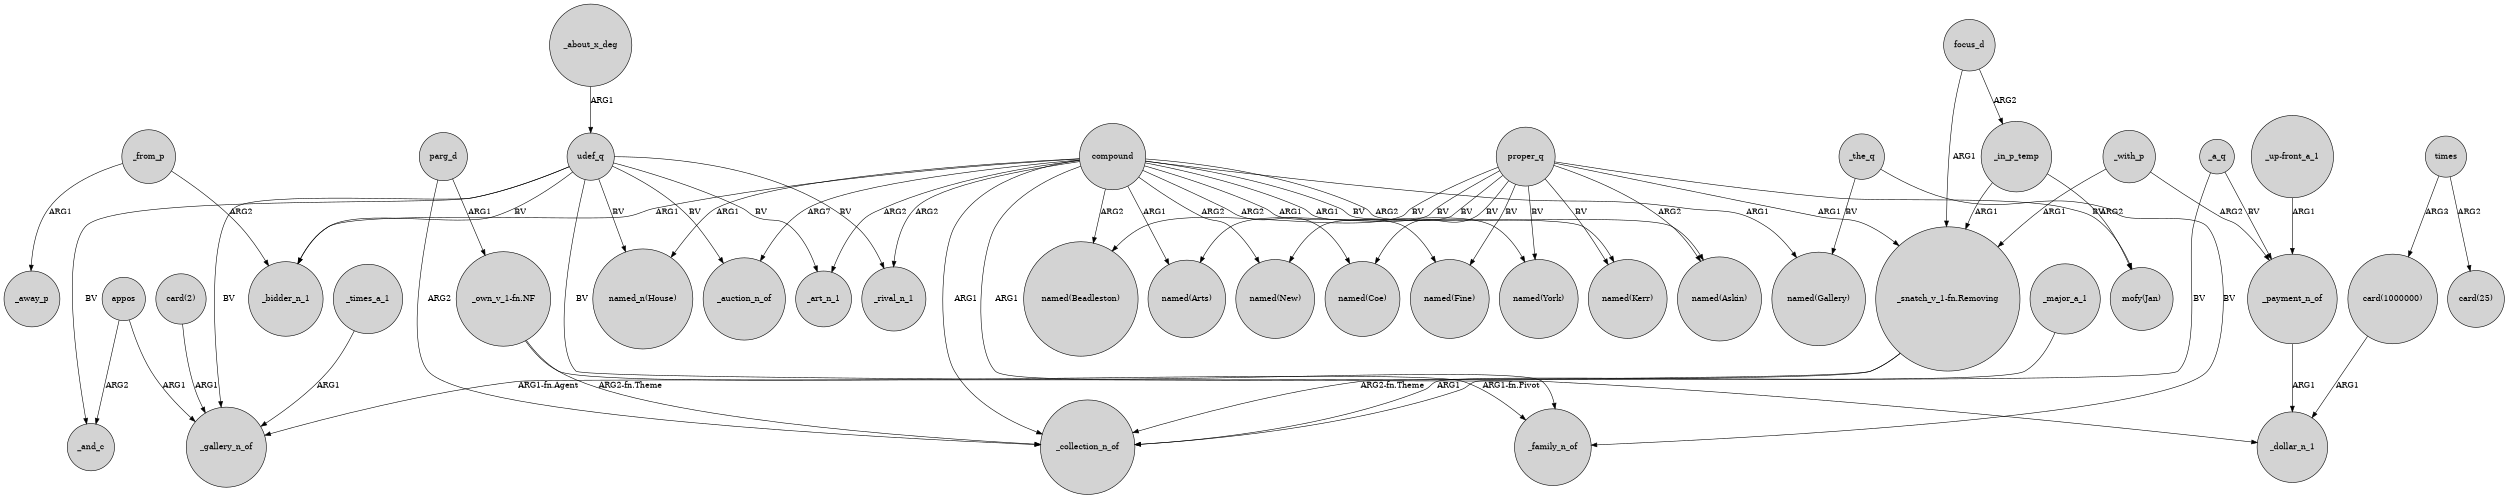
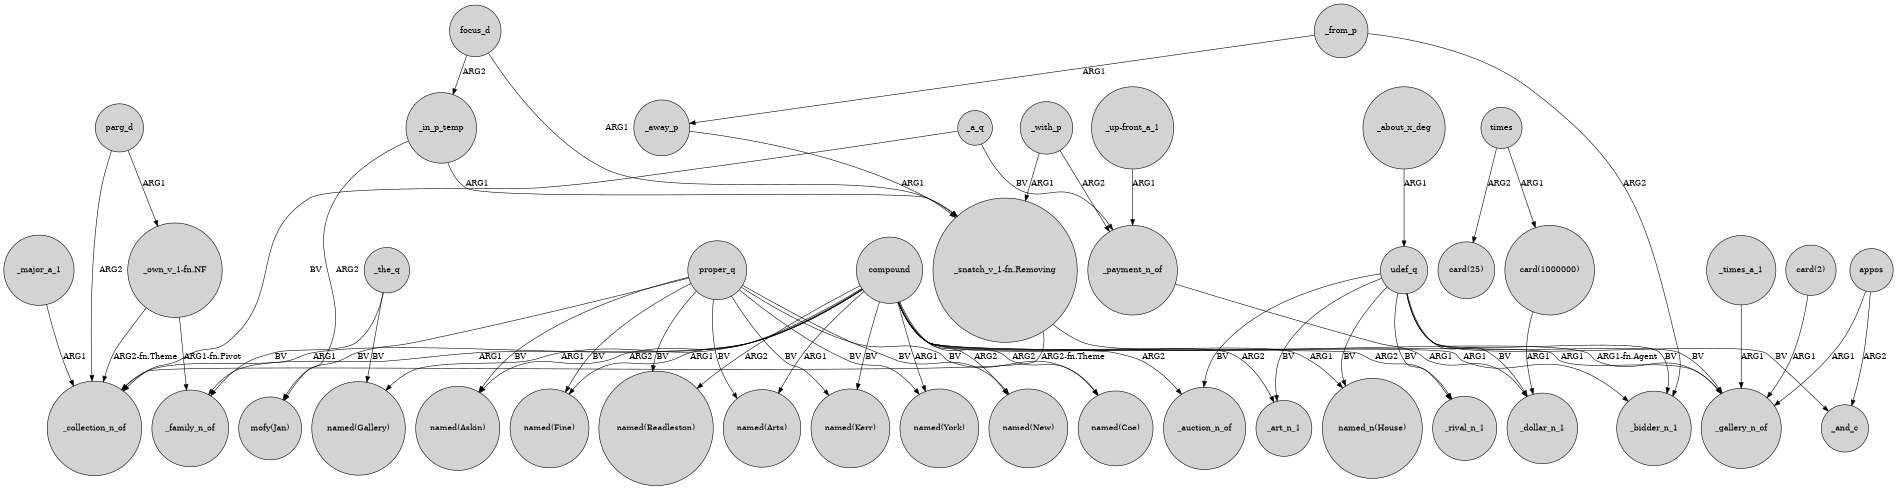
(1727, 198) -> (825, 158)
(819, 212) -> (1154, 357)
(1670, 212) -> (520, 357)
(2437, 212) -> (1532, 184)
none -> (1303, 349)
